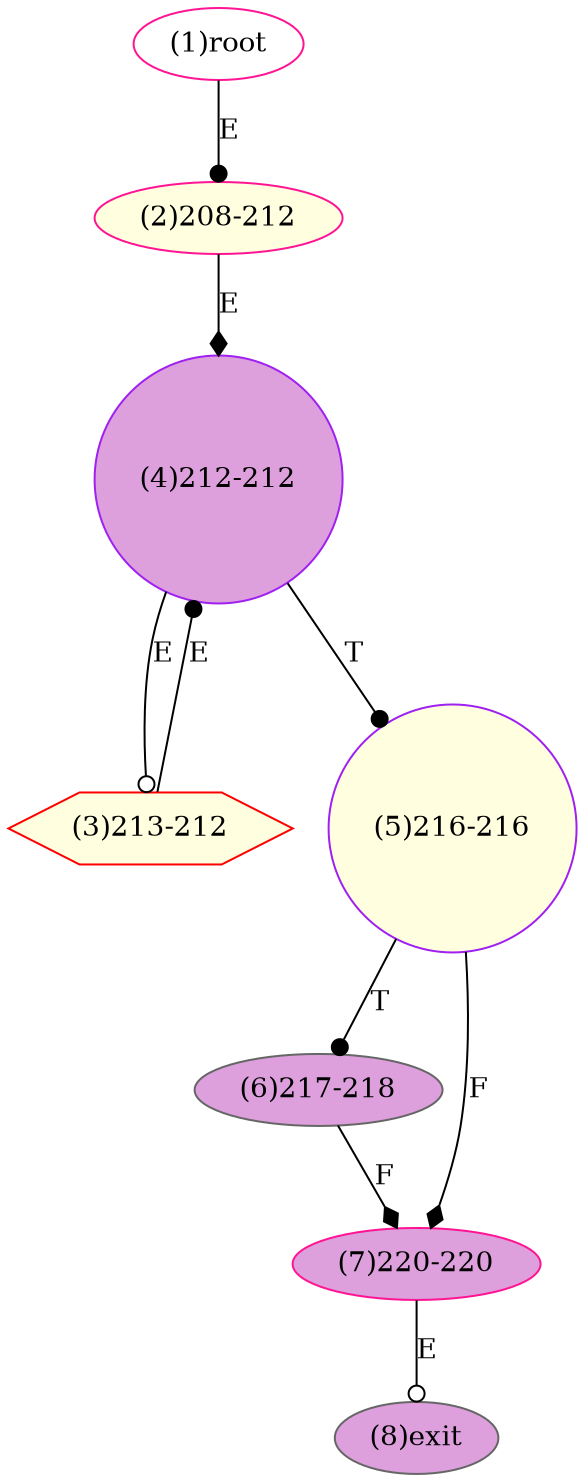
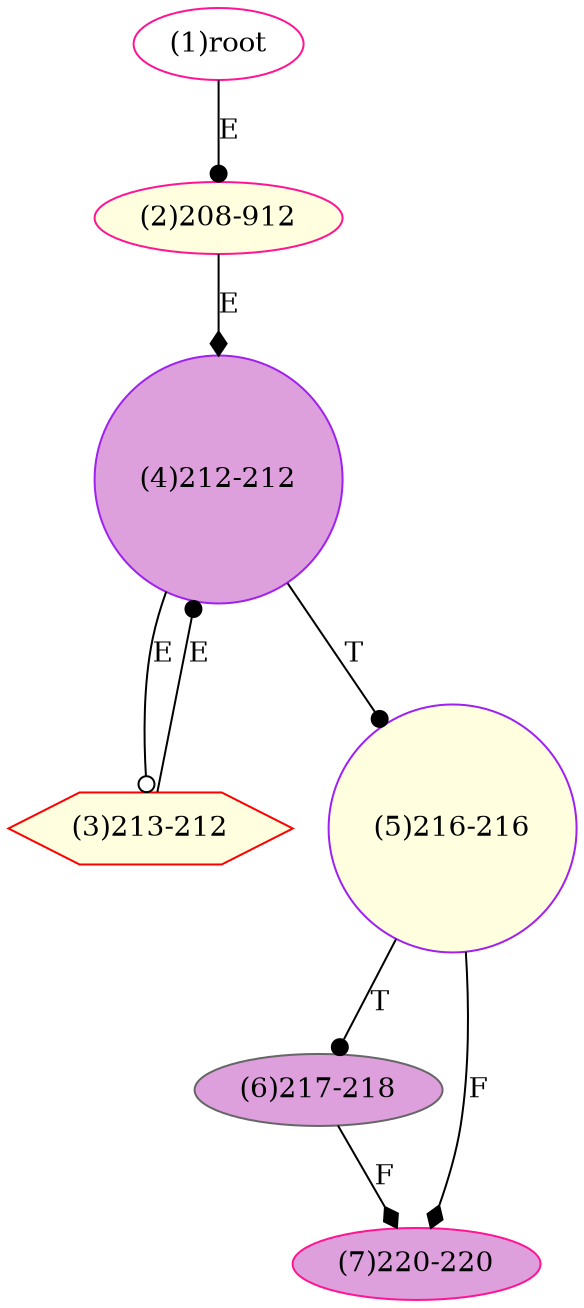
(219, 218) -> (219, 218)
(417, 1438) -> none
